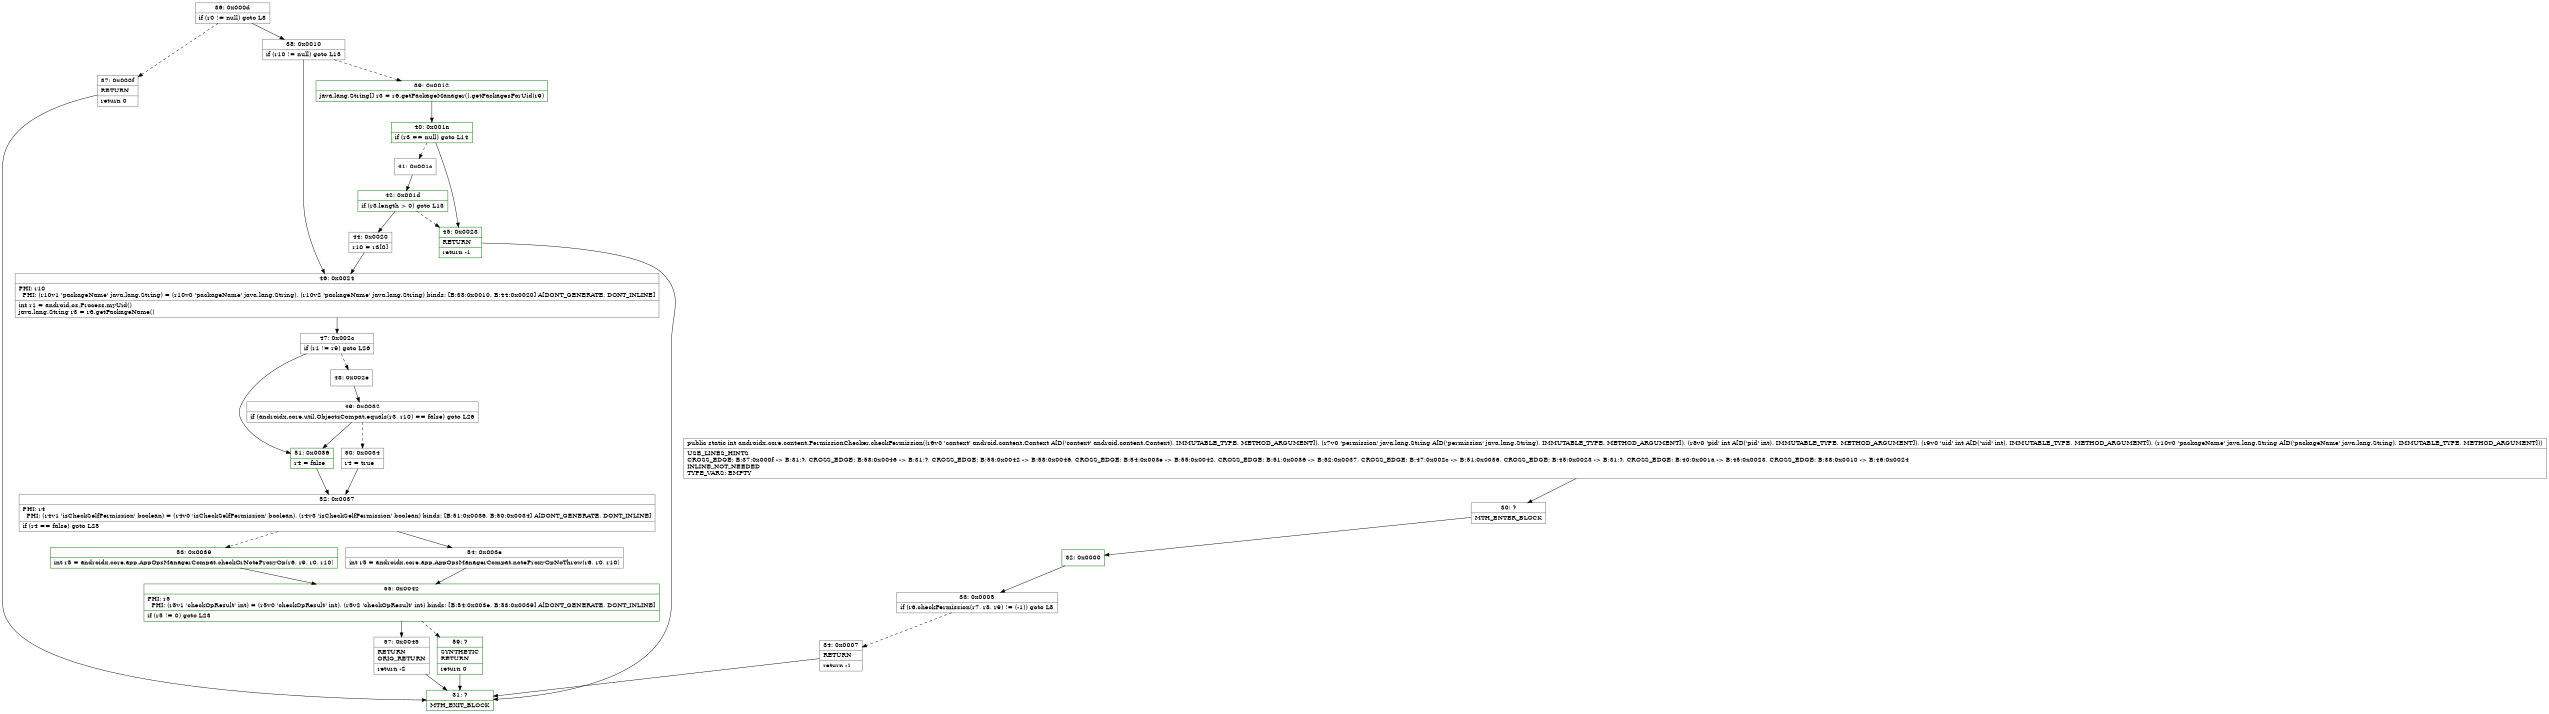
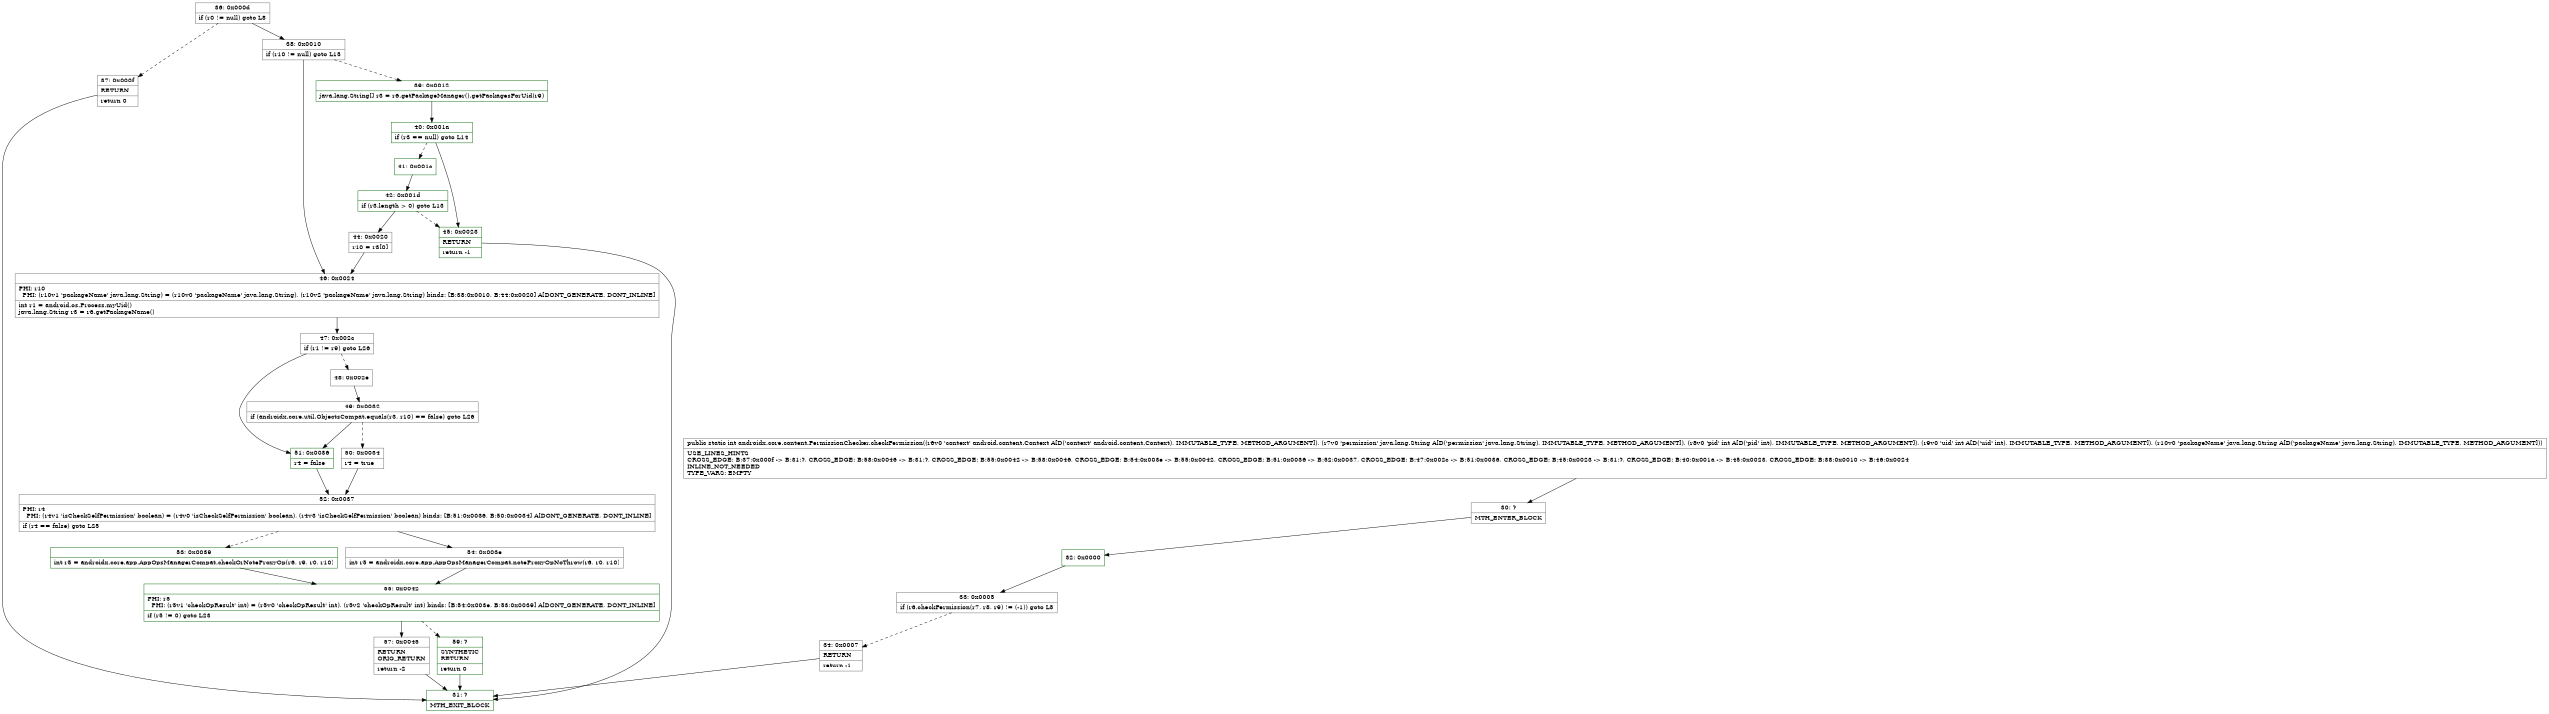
(415, 167) -> (415, 167)
